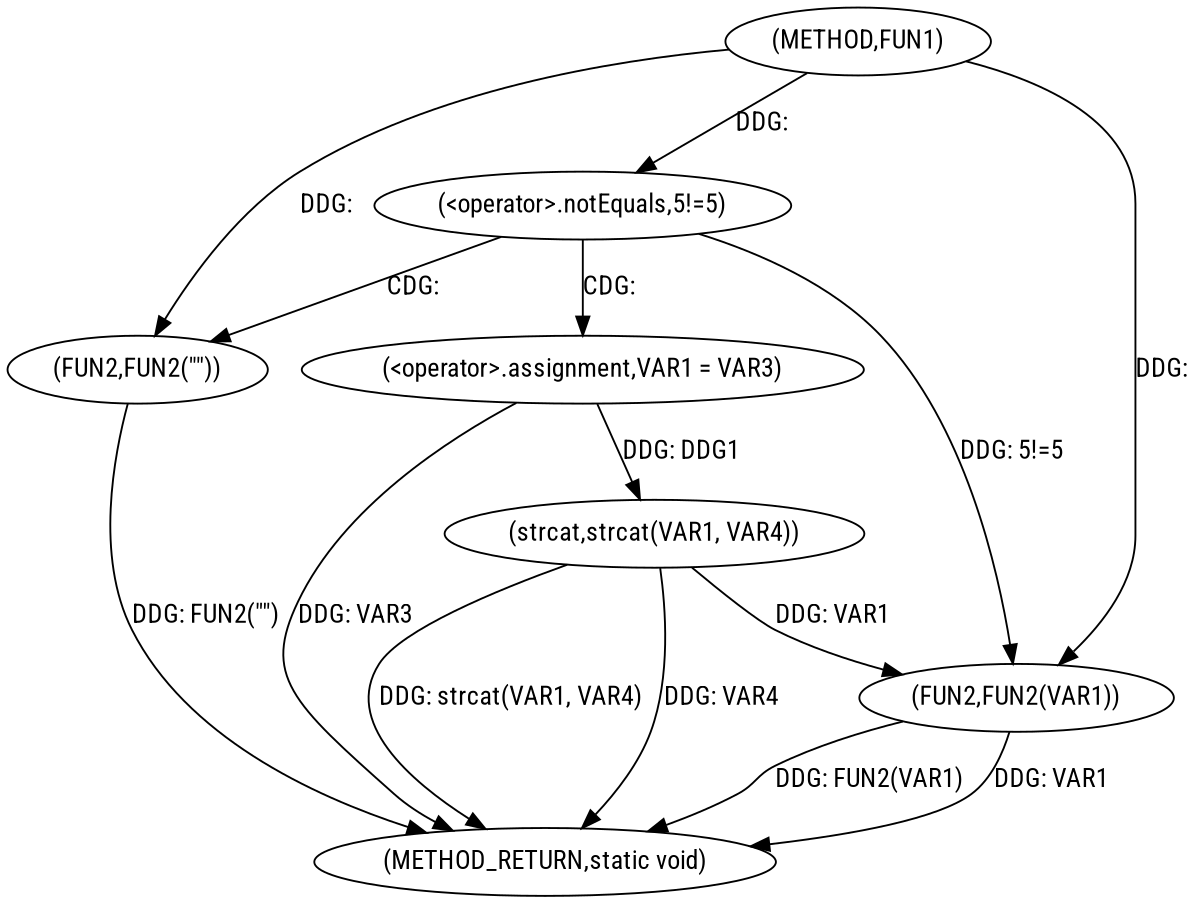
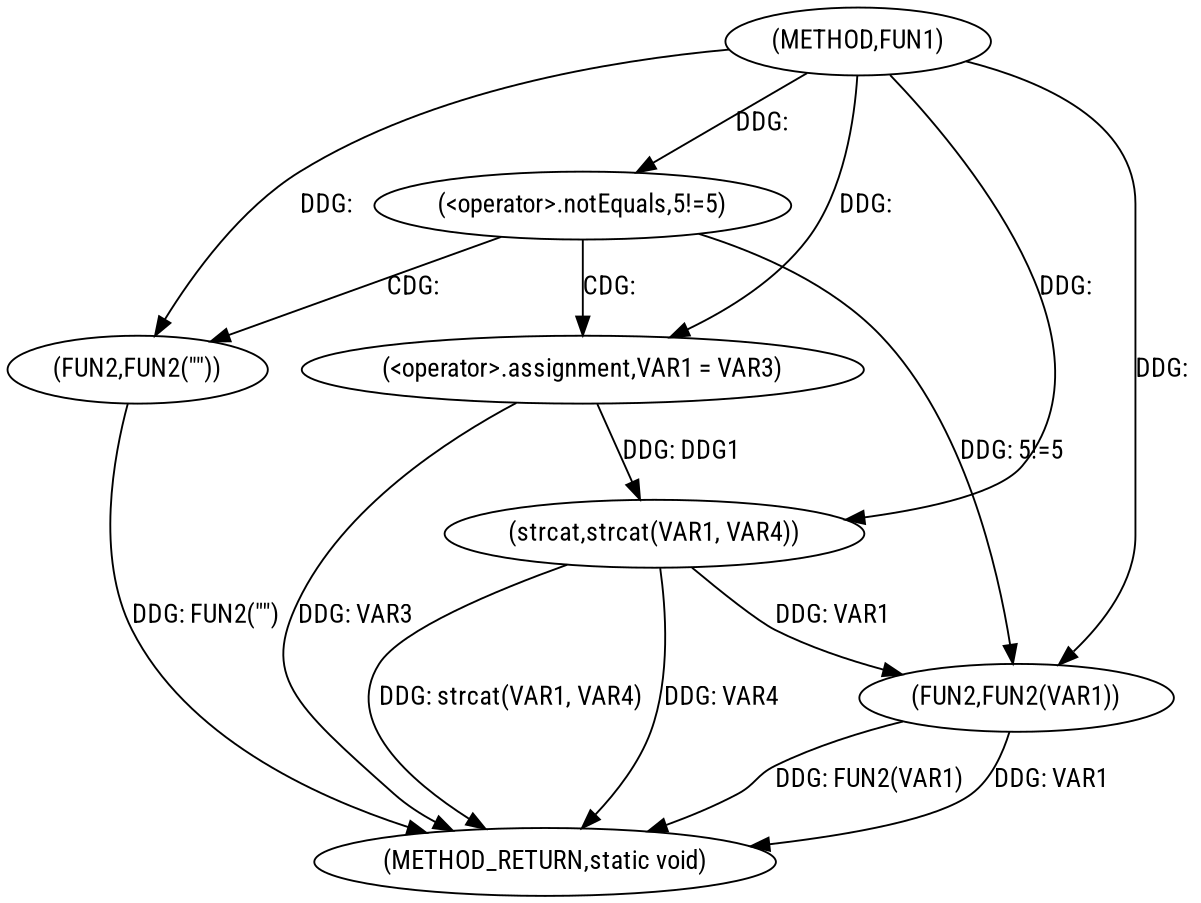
none -> (813, 230)
none -> (1049, 334)
